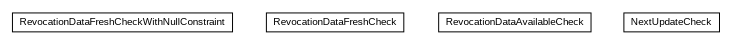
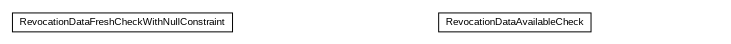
(335, 22) -> none
(672, 22) -> none
